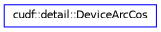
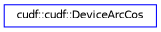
(80, 16) -> (80, 16)
